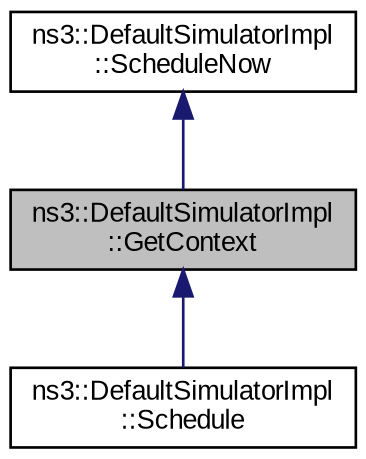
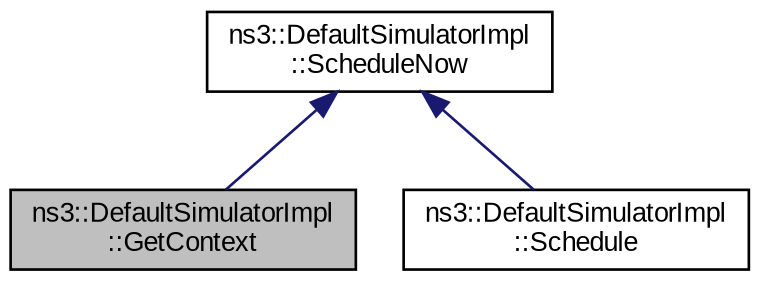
(183, 332) -> (488, 150)
